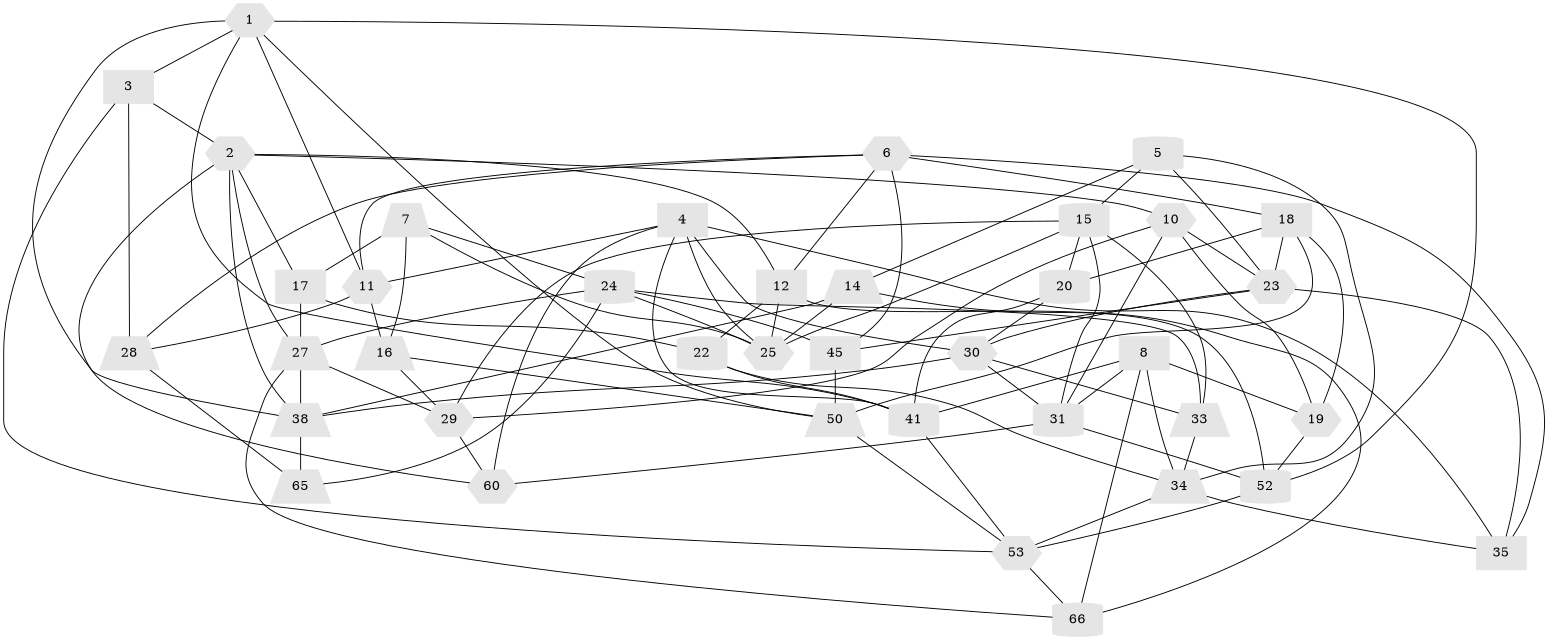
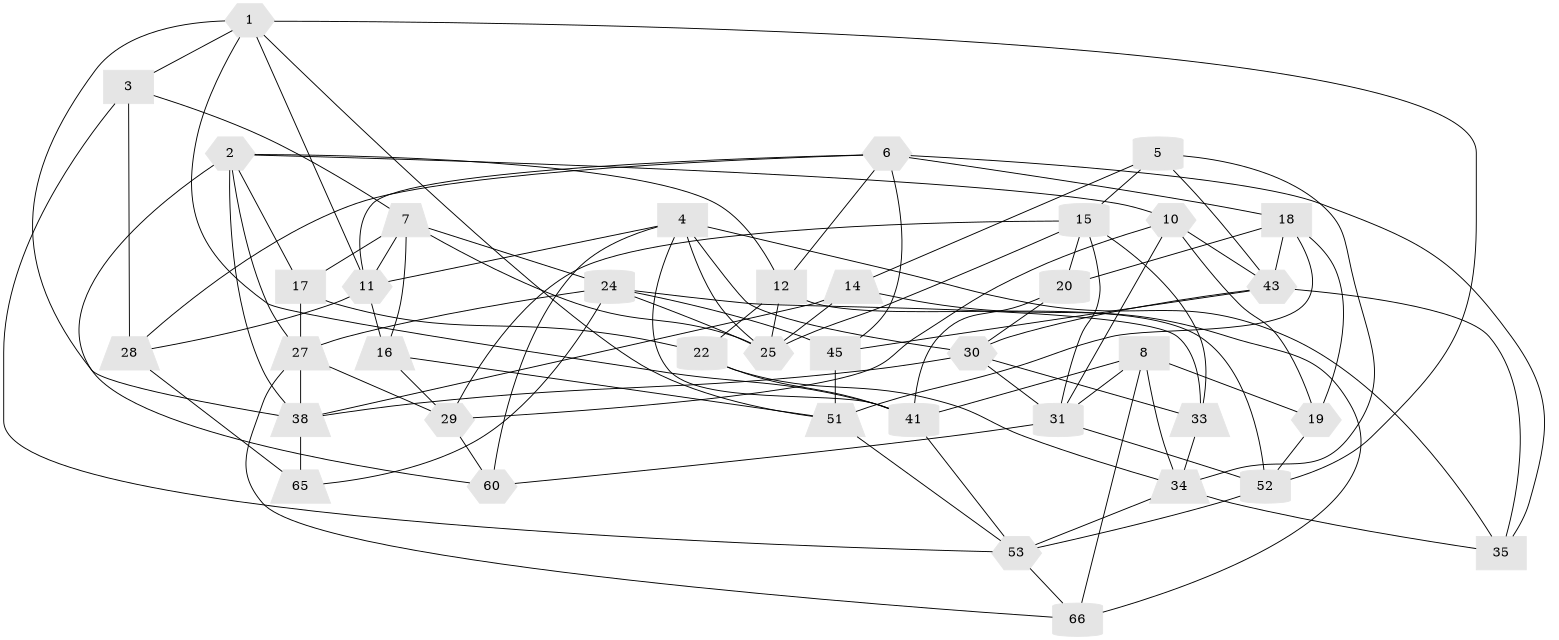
(184, 123) -> (276, 143)
none -> (387, 254)
(1272, 287) -> (1272, 287)
(835, 420) -> (835, 420)
